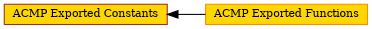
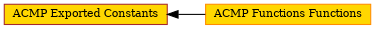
(287, 14) -> (288, 14)
